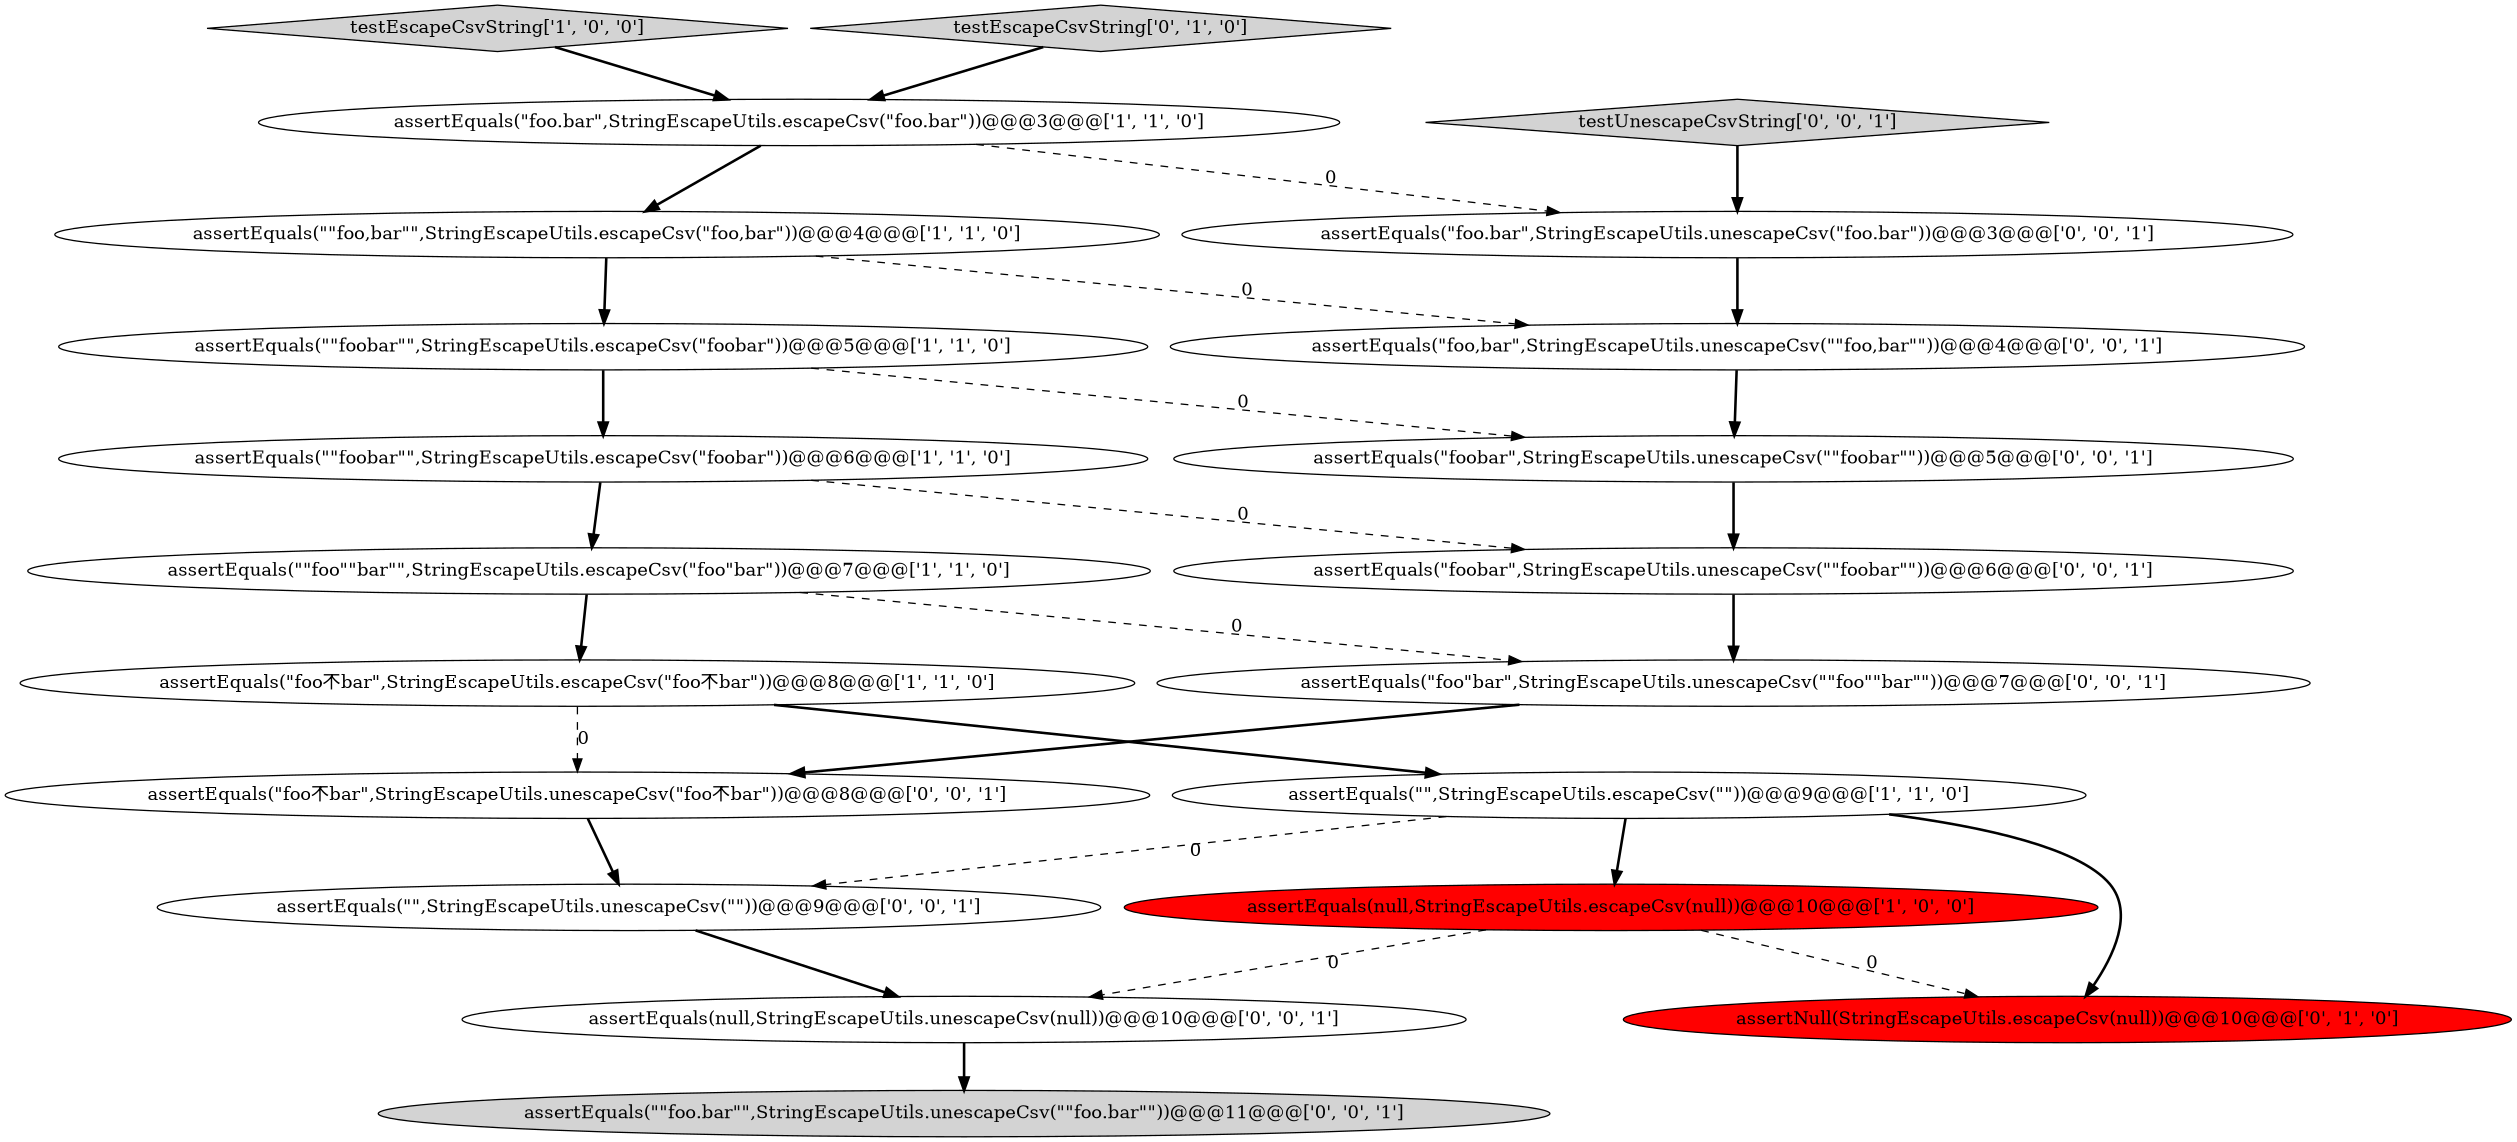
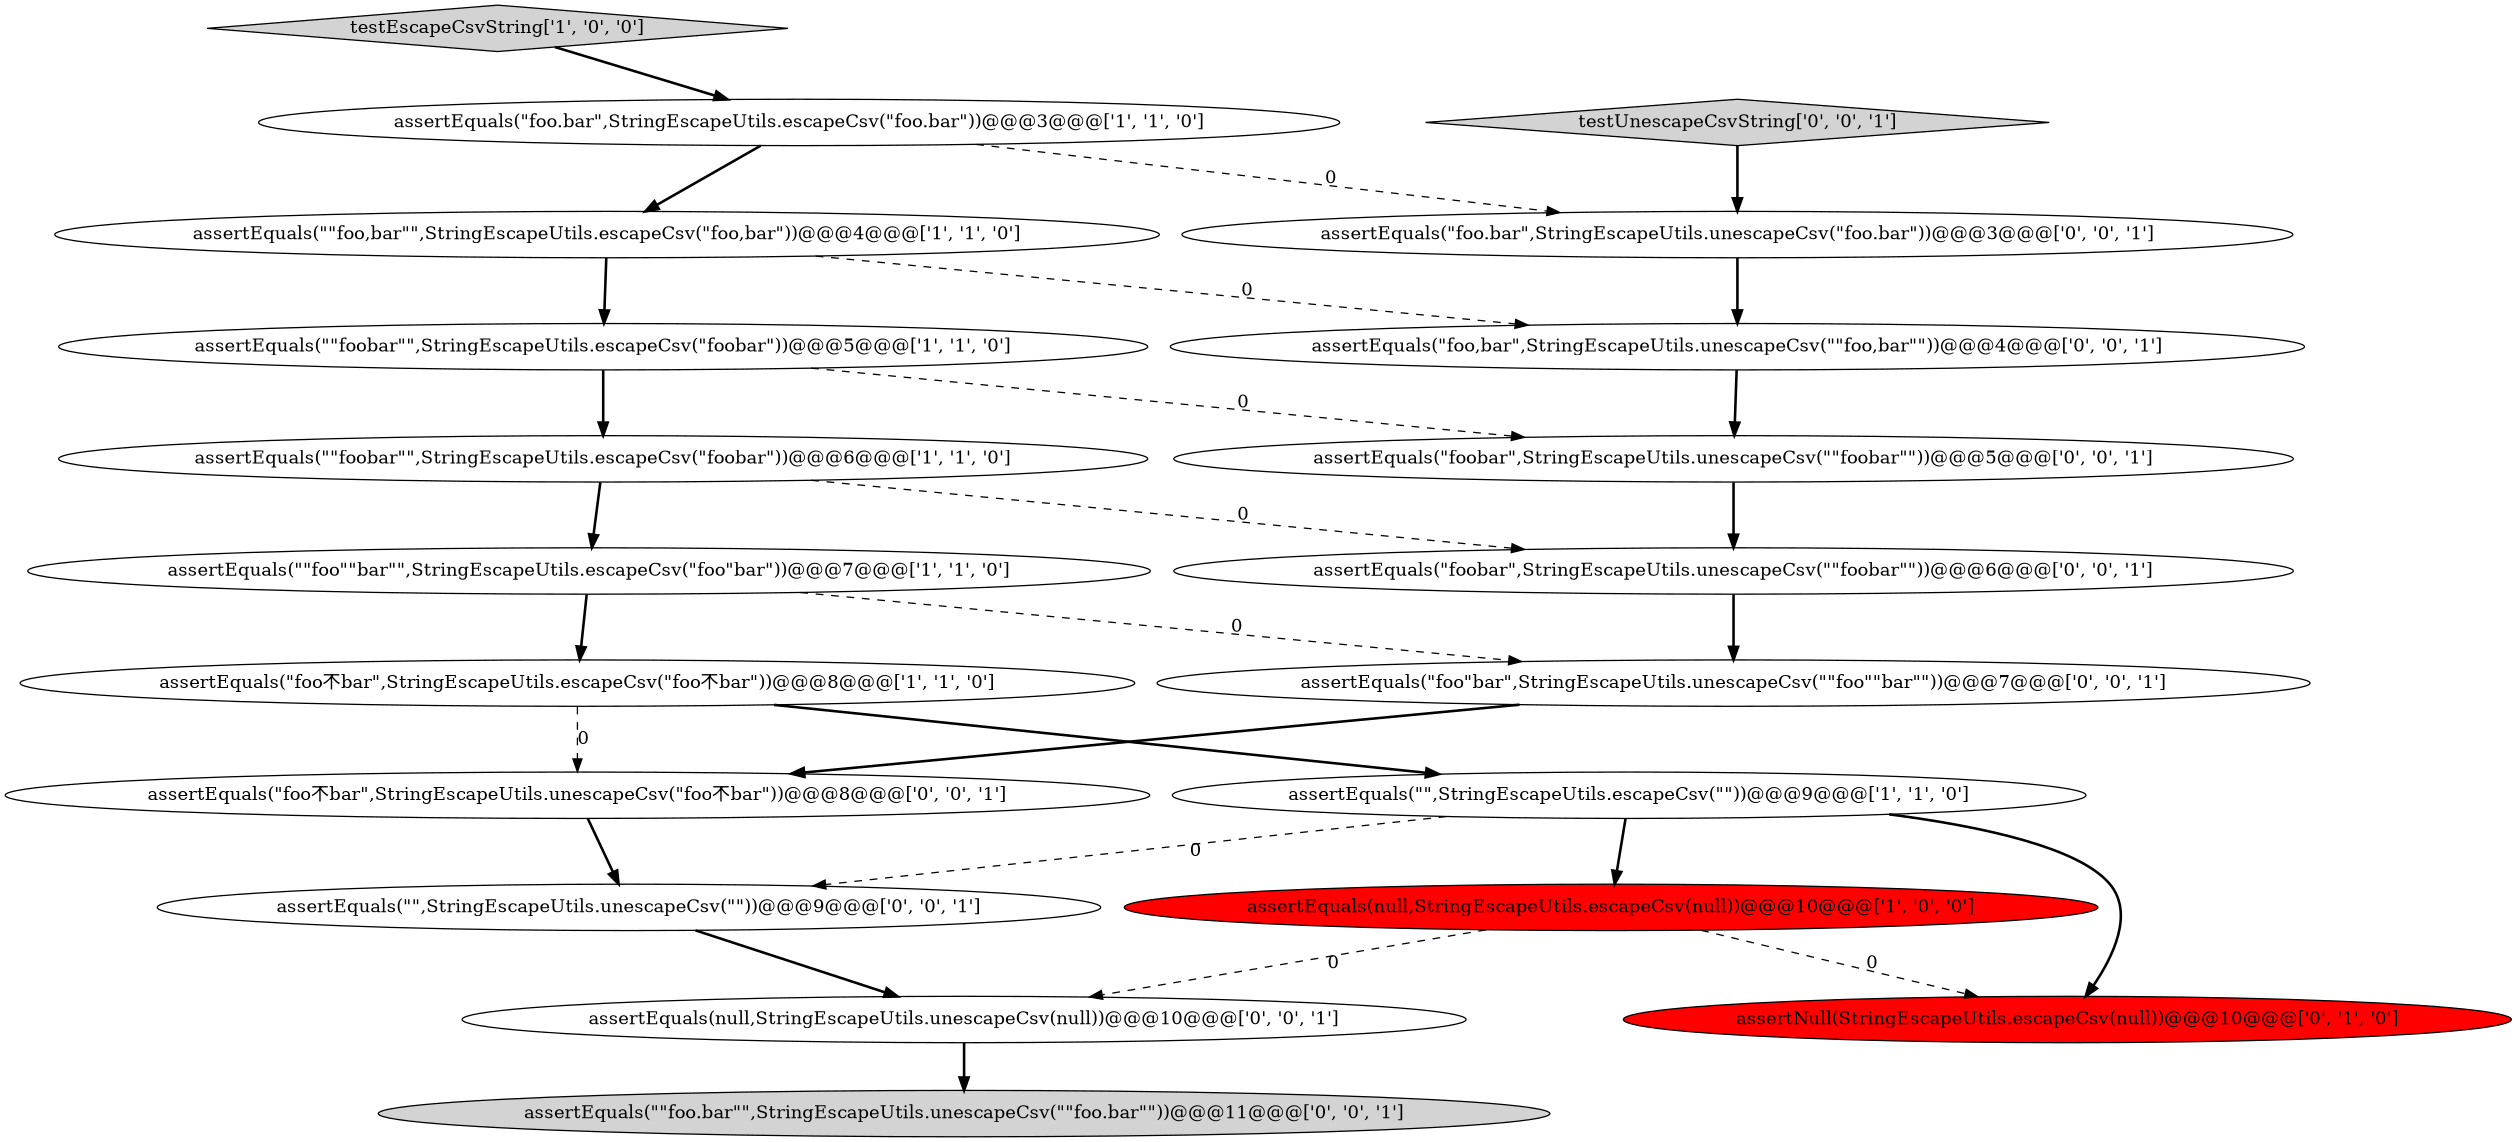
(1101, 28) -> none
